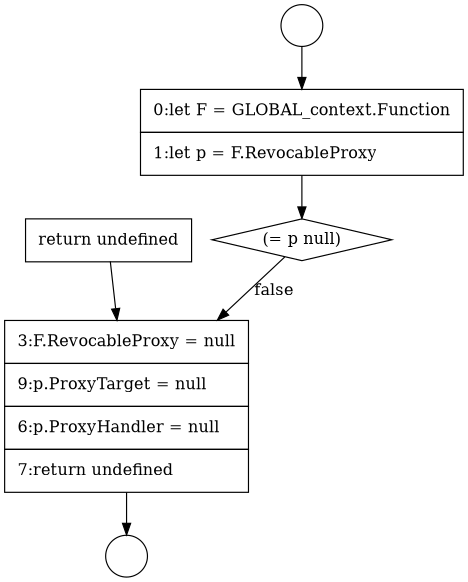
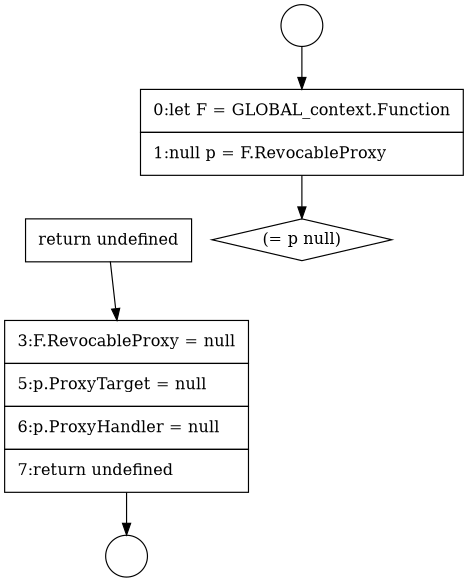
(265, 153) -> (271, 153)
(255, 284) -> none
(112, 384) -> (112, 384)
